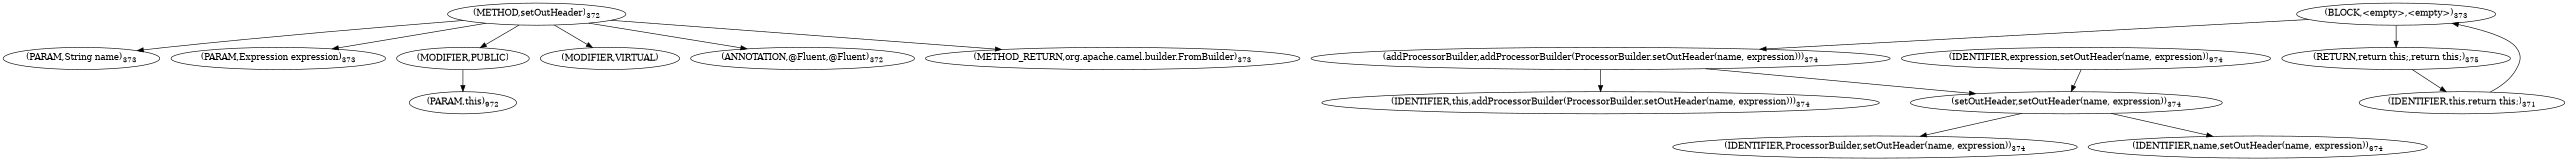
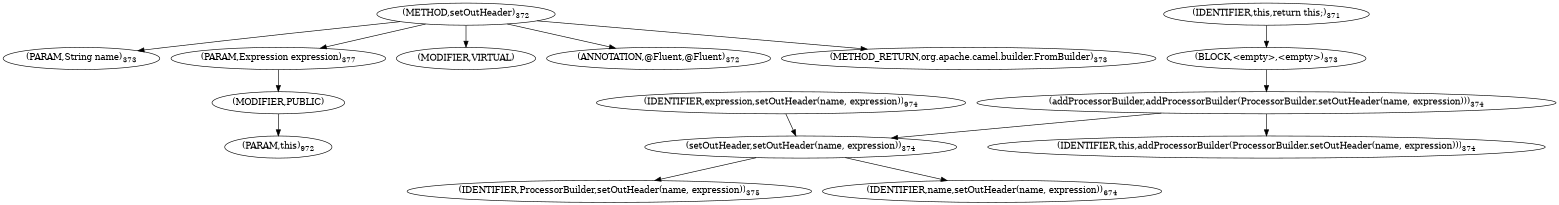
(502, 35) -> (278, 78)
(349, 58) -> (349, 58)
(2396, 58) -> none
(2019, 146) -> (753, 190)
